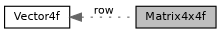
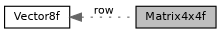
(37, 17) -> (37, 17)
